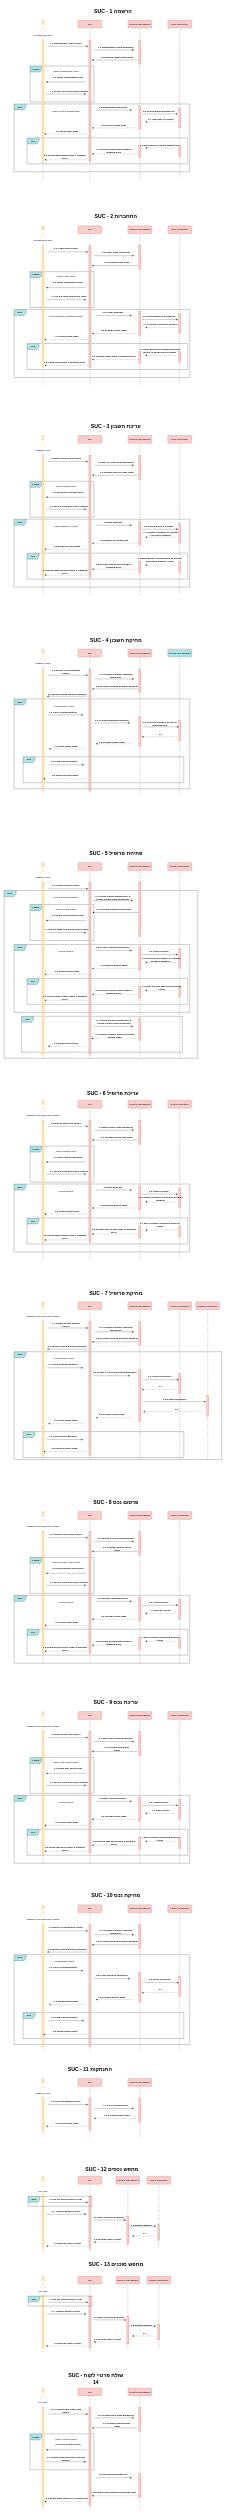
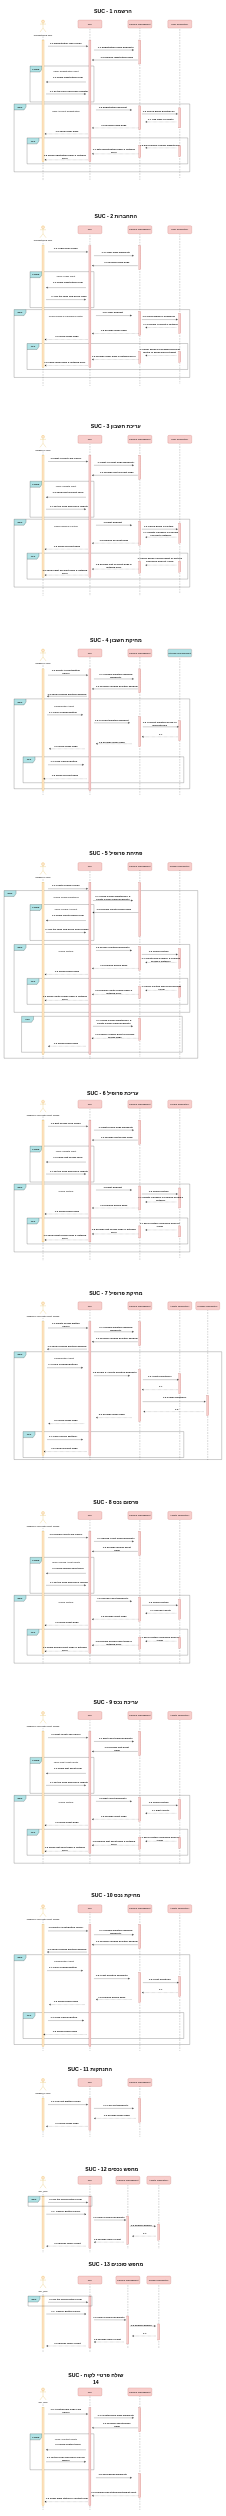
(114, 149) -> (114, 149)
(66, 909) -> (66, 909)
(175, 1400) -> (175, 1398)
